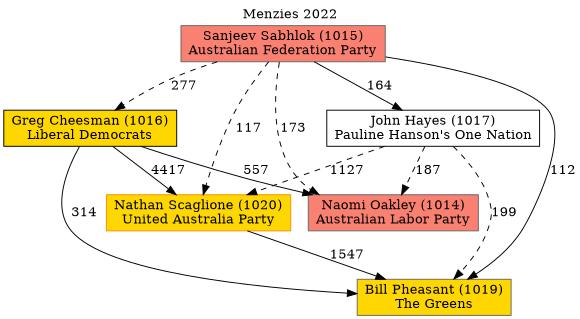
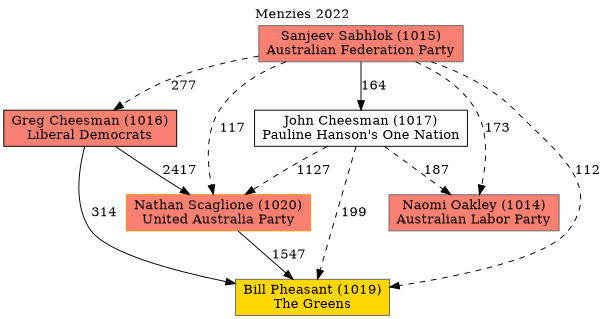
(552, 119) -> (580, 201)
(90, 128) -> (90, 128)
(433, 128) -> (361, 128)
(169, 171) -> (180, 171)
(221, 172) -> none
(199, 213) -> (219, 213)
